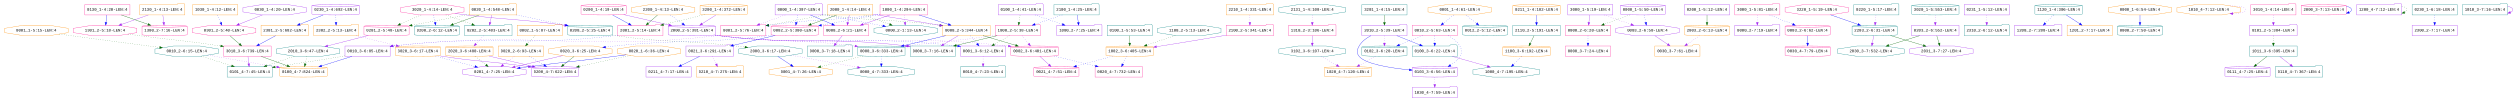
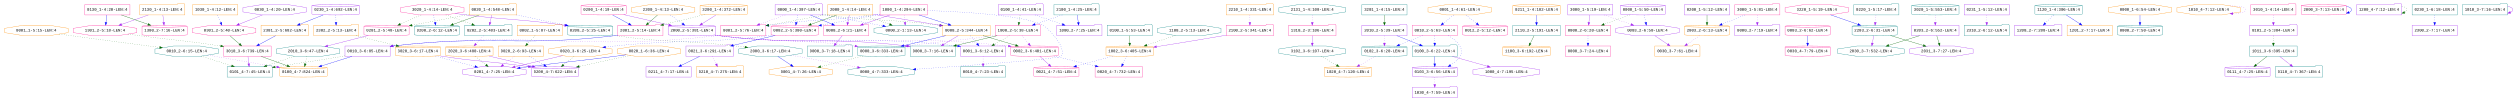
(1781, 20) -> (1734, 20)
(1485, 30) -> (1485, 30)
(376, 41) -> (376, 41)
(505, 41) -> (505, 41)
(570, 60) -> (570, 60)
(881, 60) -> (1063, 52)
(1329, 61) -> (1329, 61)
(1517, 61) -> none
(1370, 63) -> (1435, 60)
(1506, 72) -> (1506, 72)
